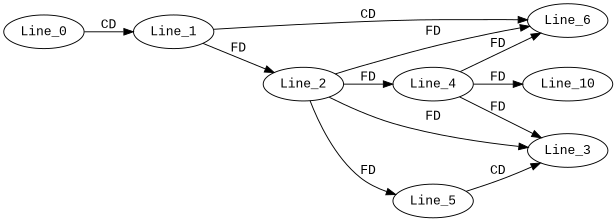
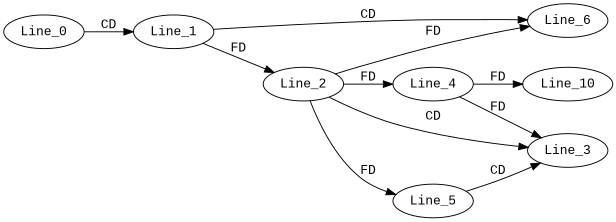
(496, 54) -> none
(433, 116) -> (433, 116)
